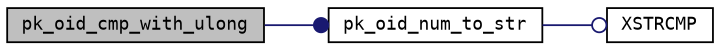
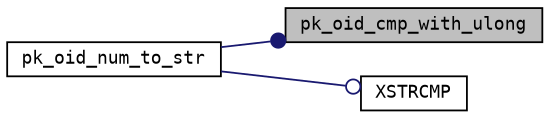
(289, 25) -> (246, 44)
